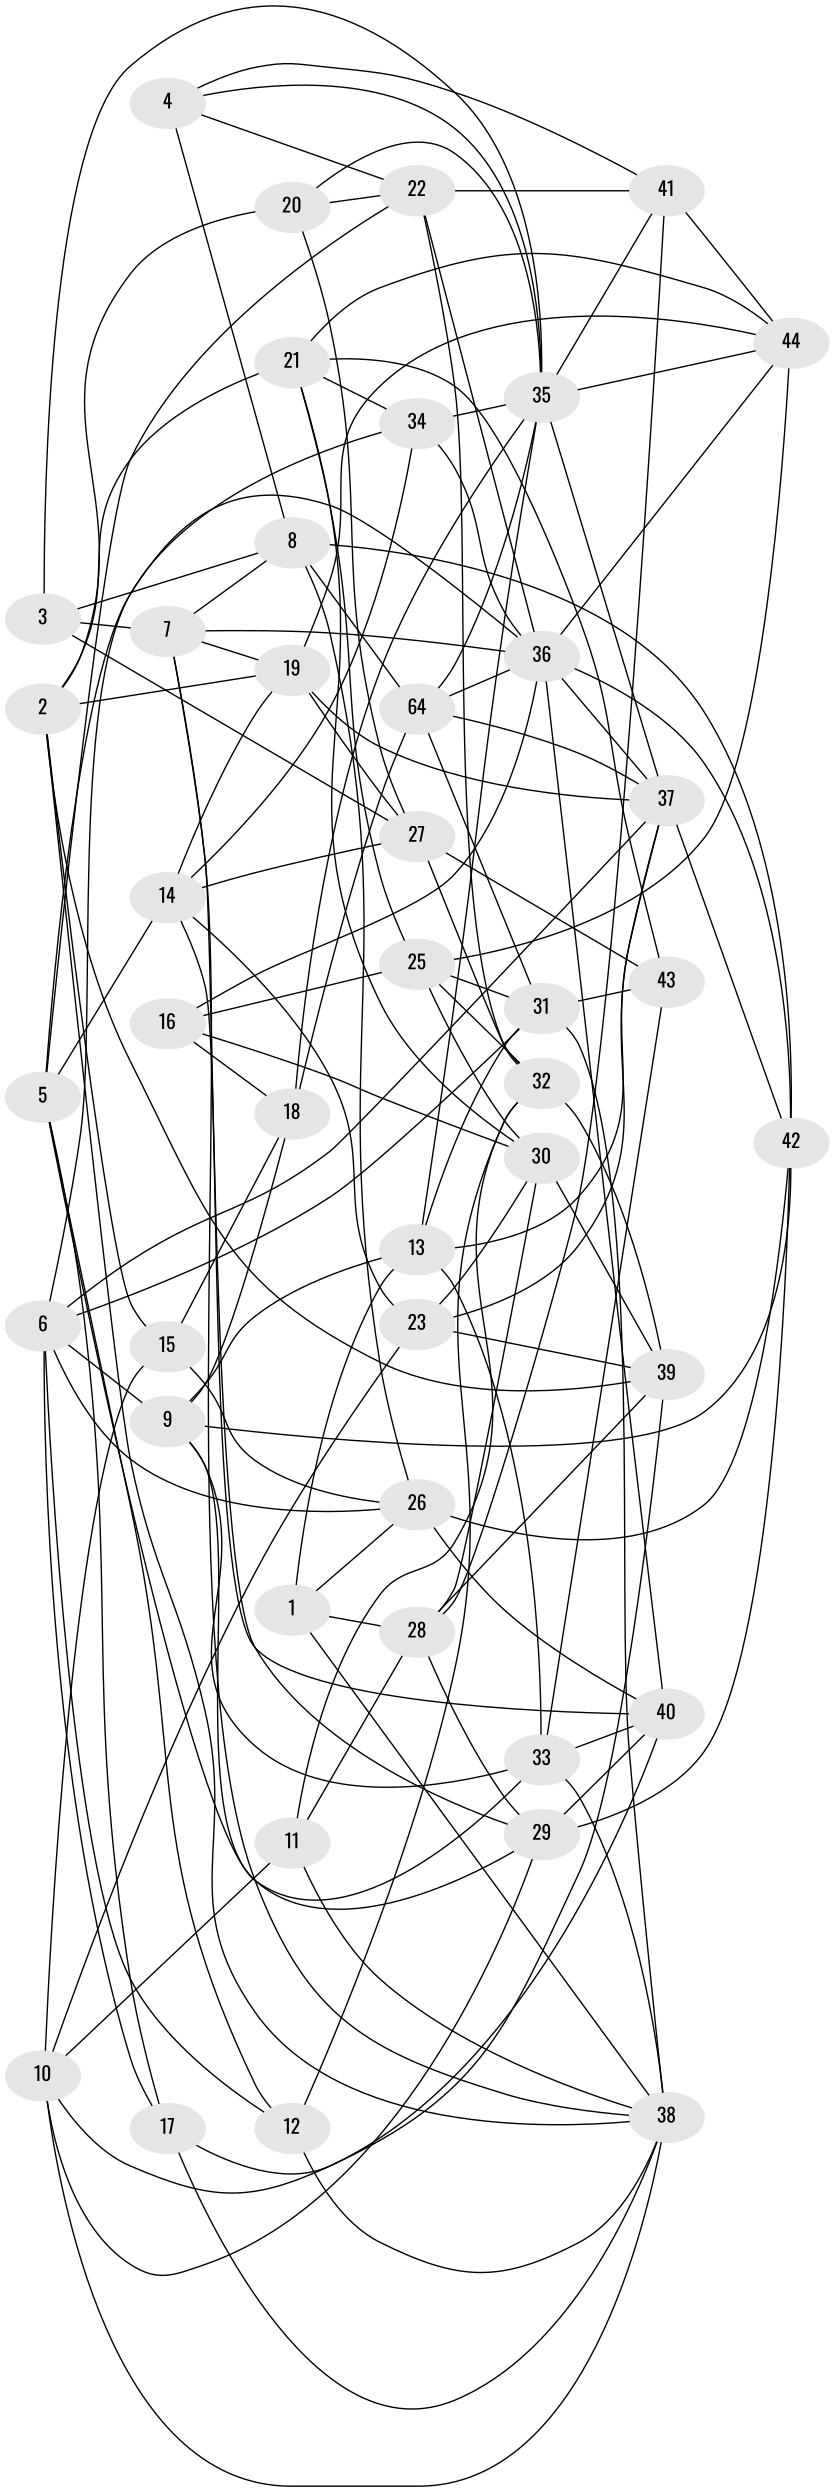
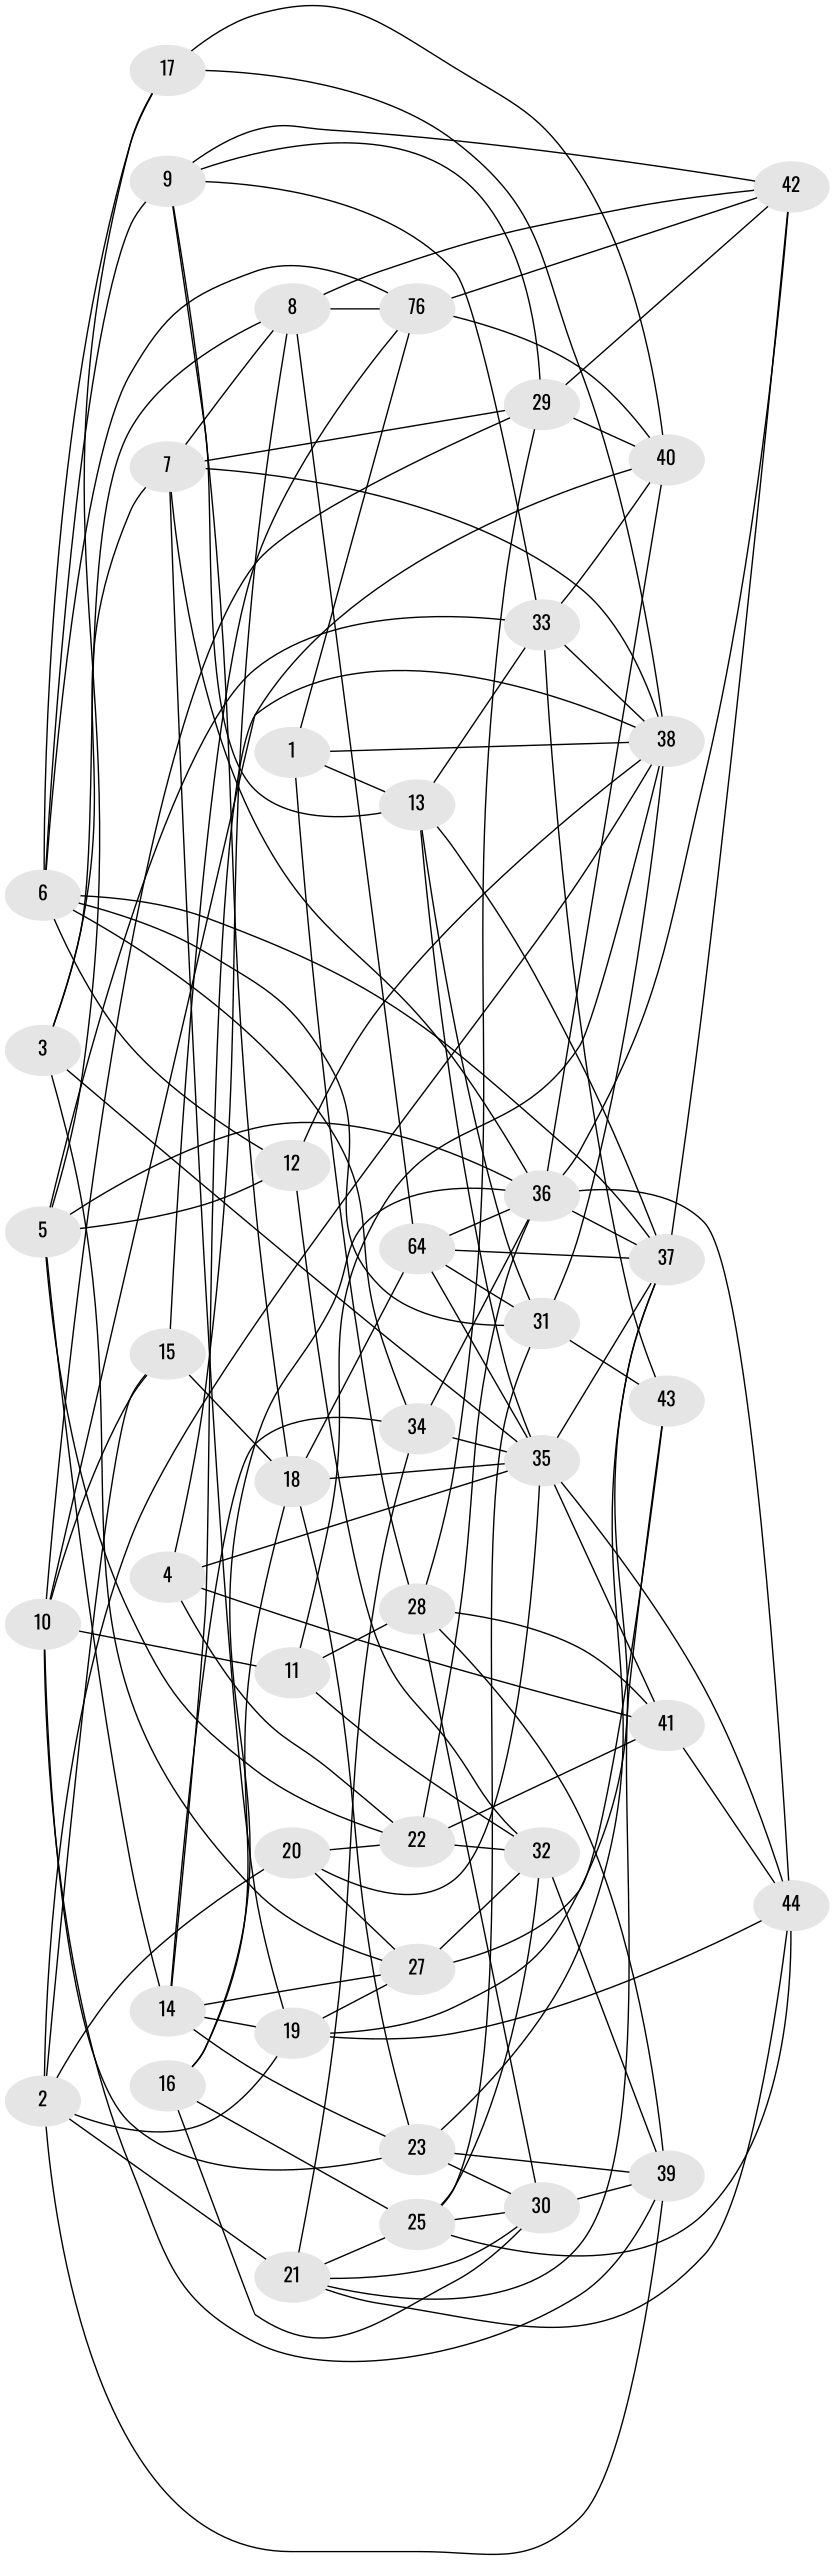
(417, 1505) -> (417, 309)
none -> (358, 1863)
